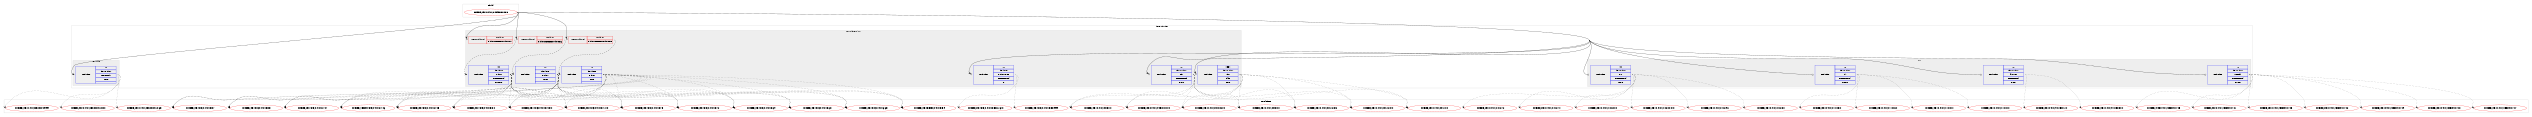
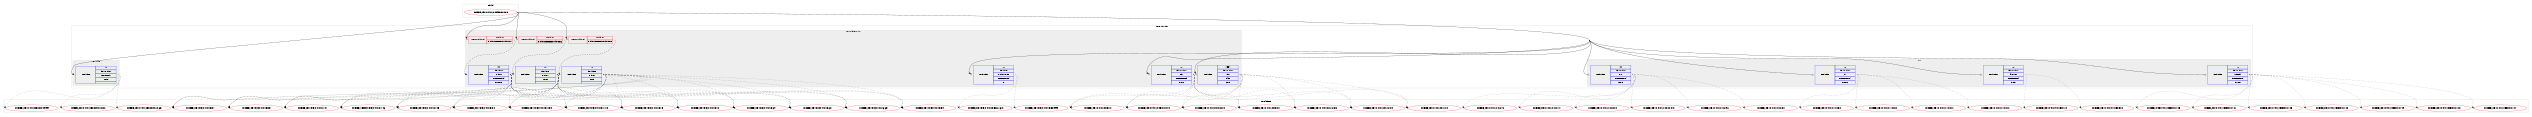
(929, 108) -> (929, 108)
